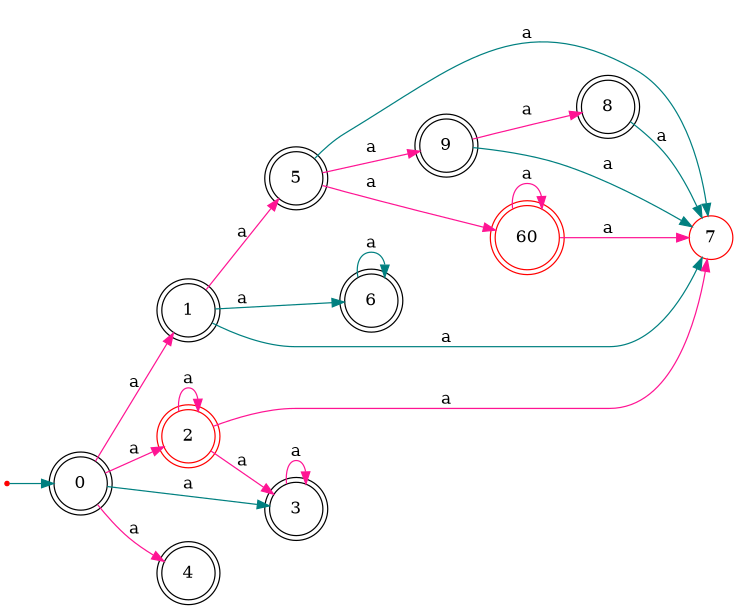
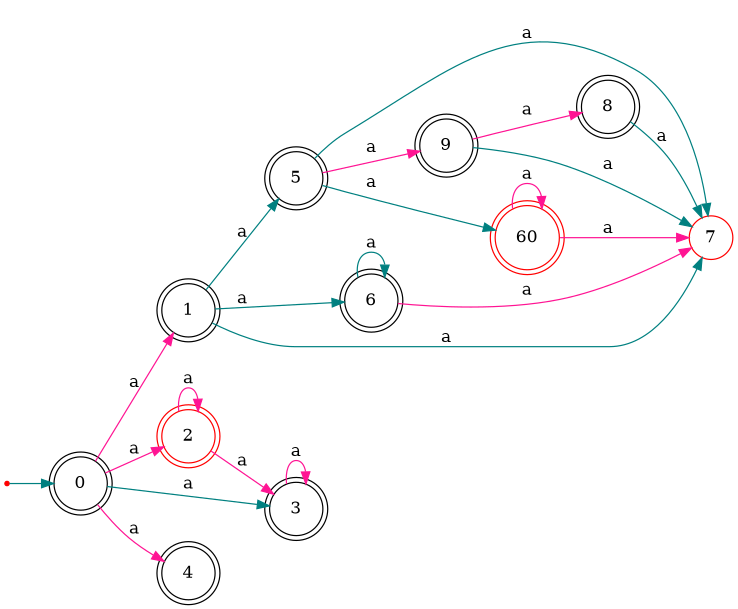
(403, 207) -> (403, 207)
(239, 249) -> (239, 249)
(501, 408) -> (544, 302)
